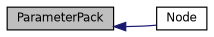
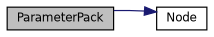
(141, 26) -> (129, 11)
